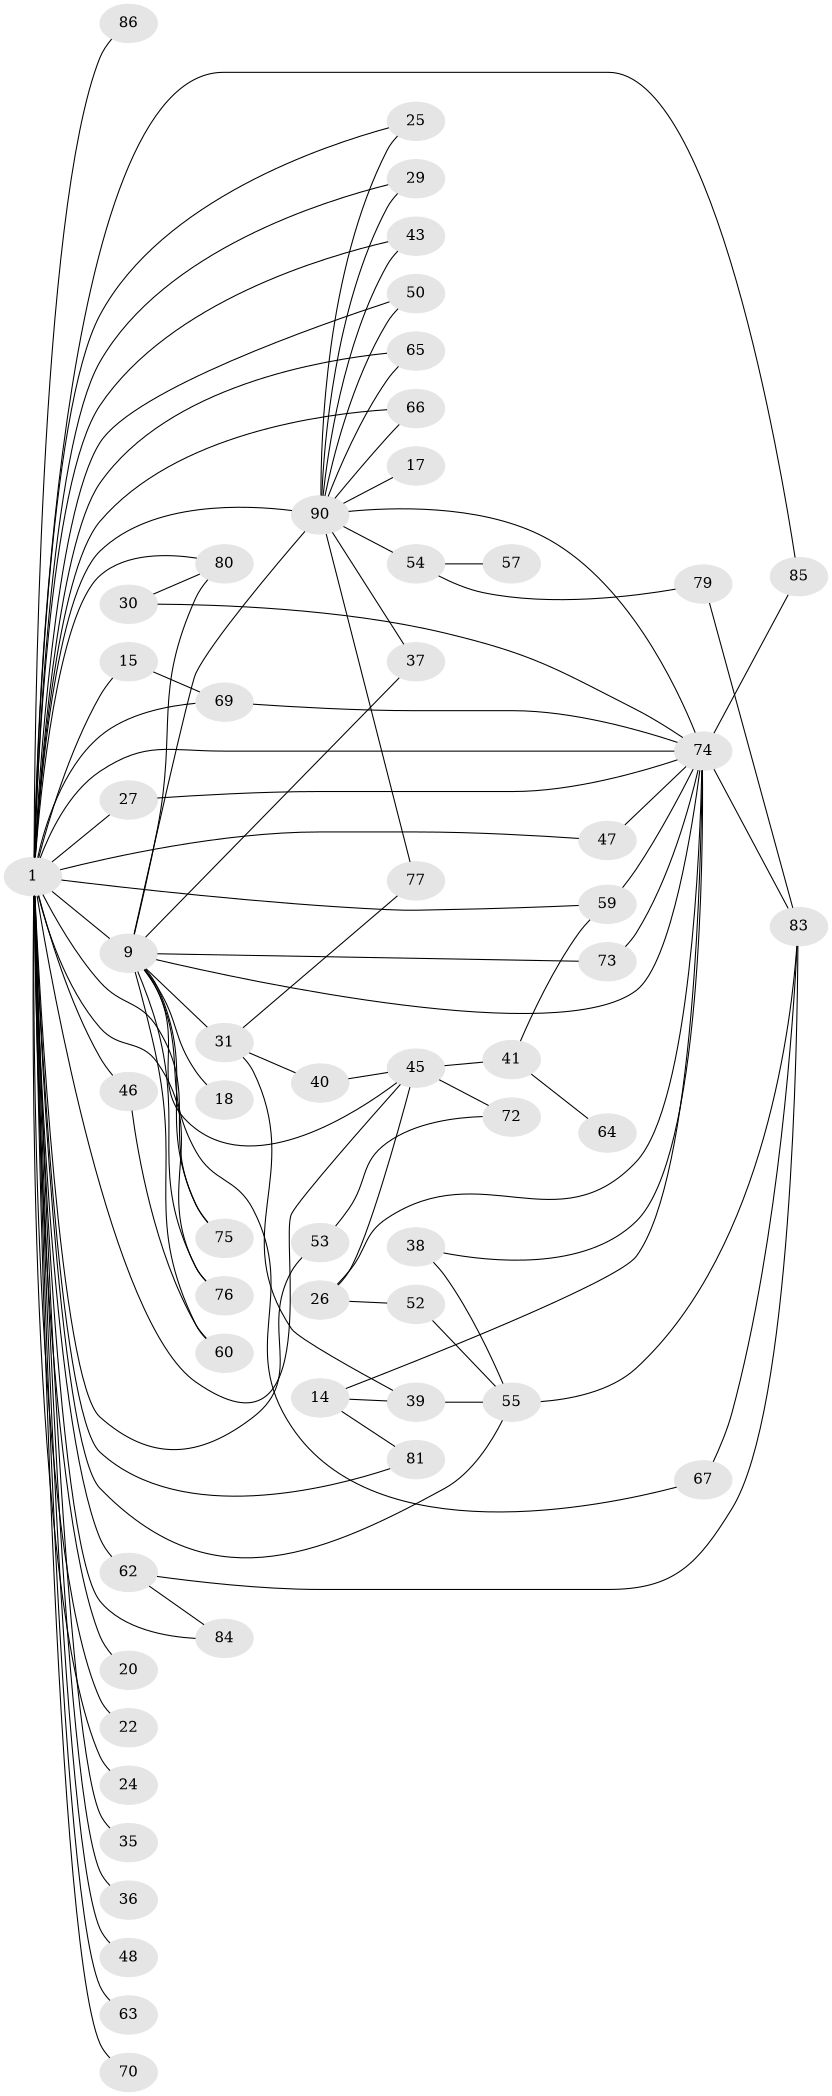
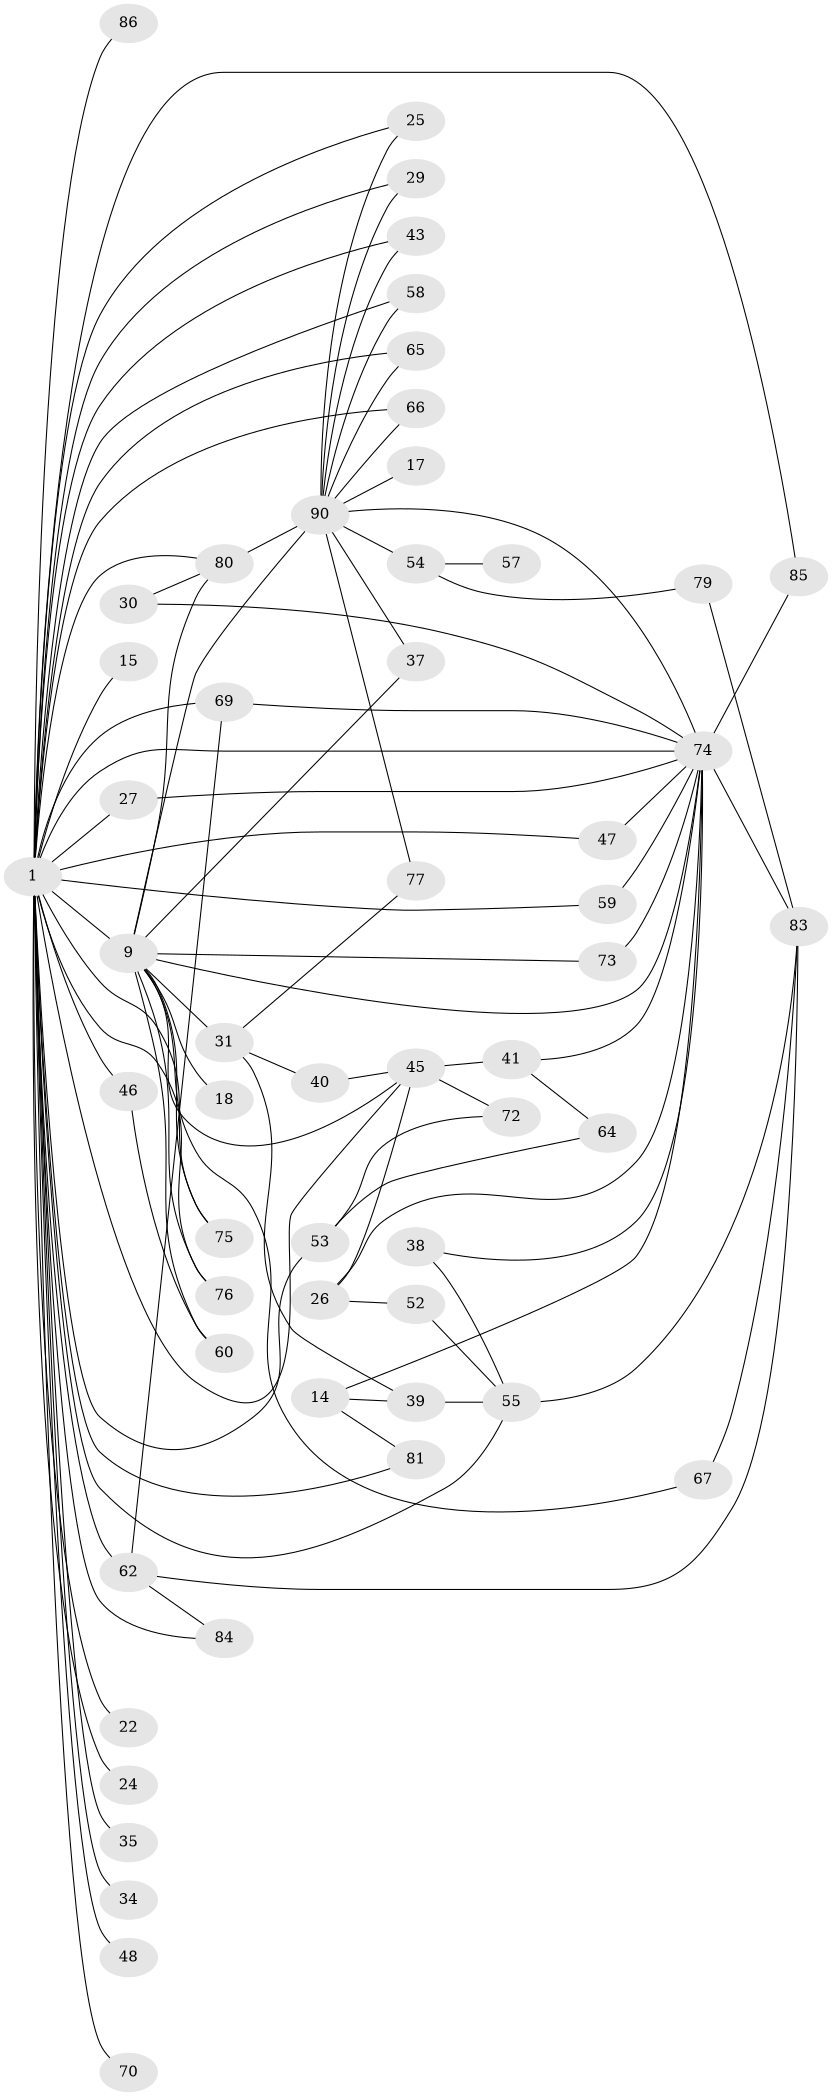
(416, 294) -> (416, 294)
(79, 589) -> (272, 539)
(178, 682) -> (183, 1075)
(551, 978) -> (668, 952)
none -> (450, 1166)
(129, 1670) -> none
(129, 1900) -> (129, 1900)
(129, 2015) -> none
